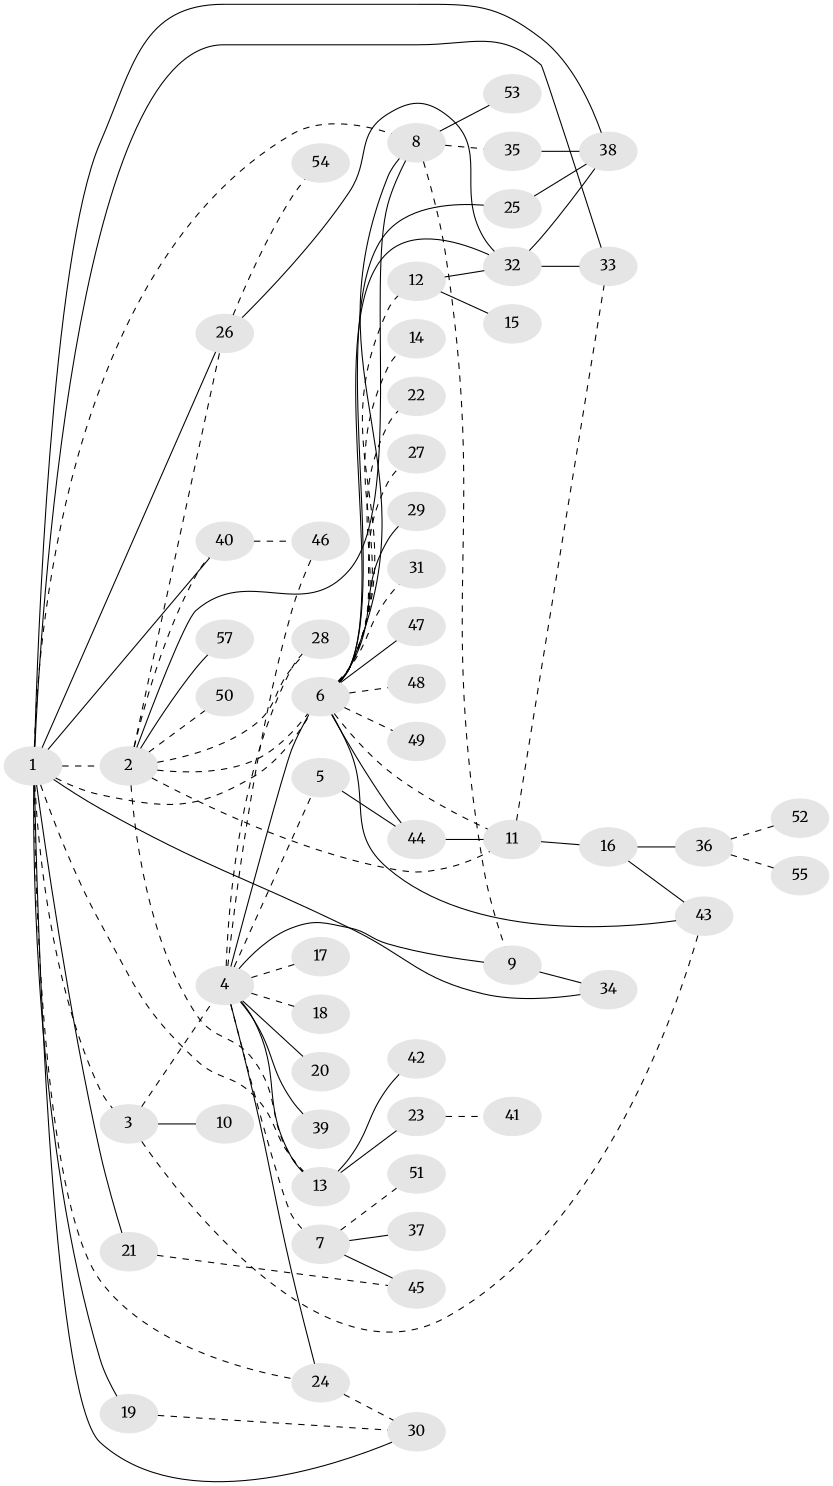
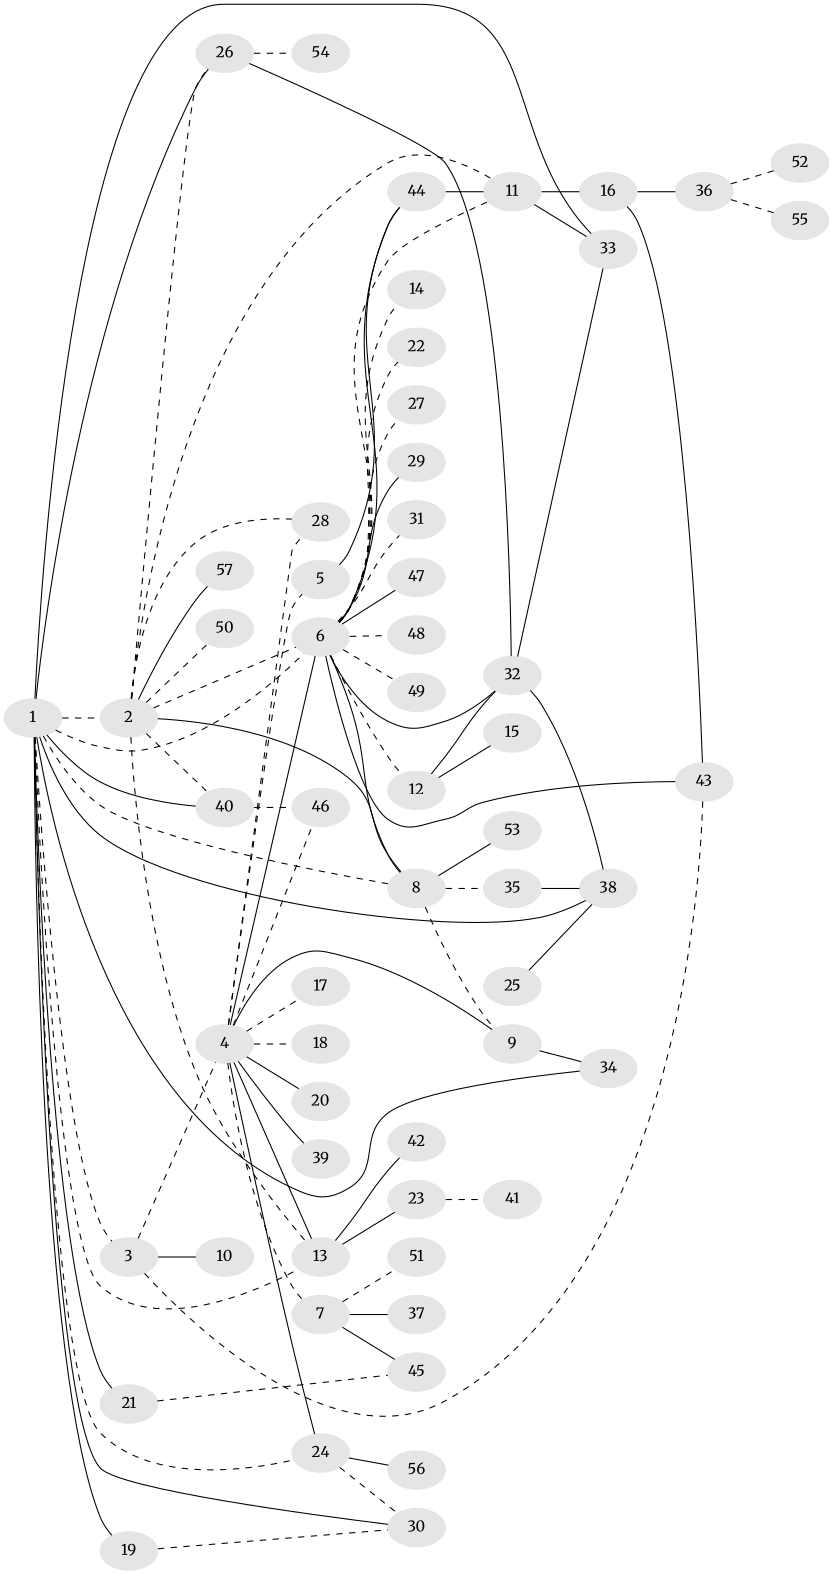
(358, 405) -> none
(560, 553) -> (560, 221)
none -> (417, 1470)
